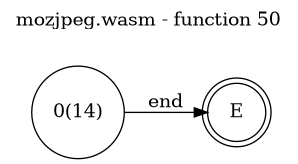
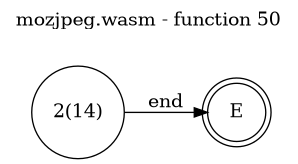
(78, 112) -> (78, 112)
